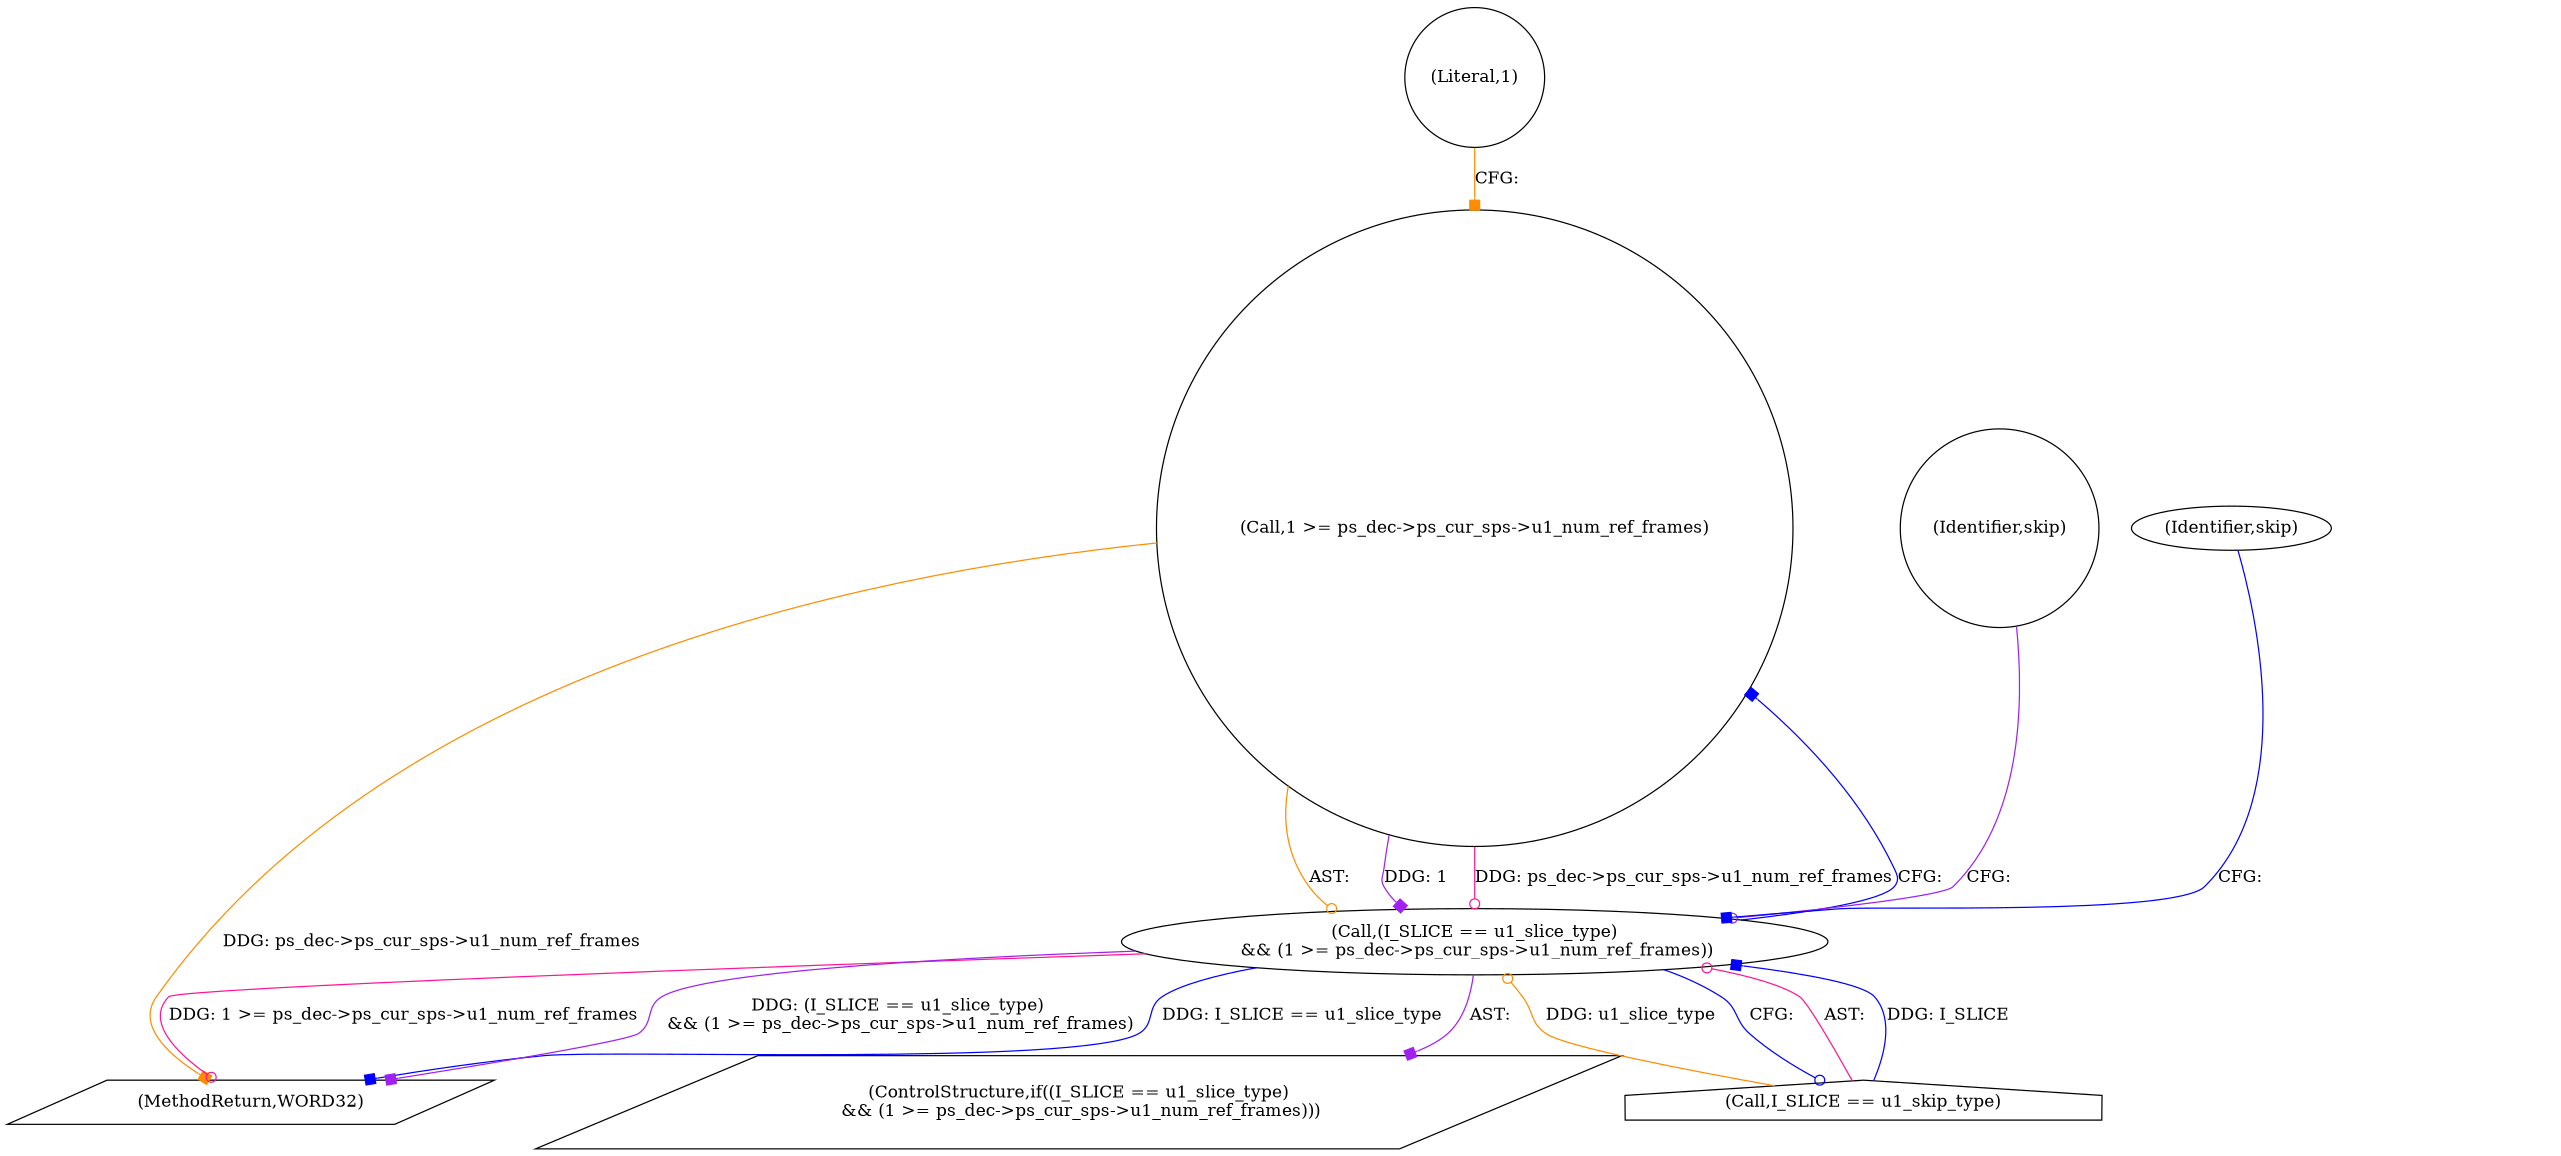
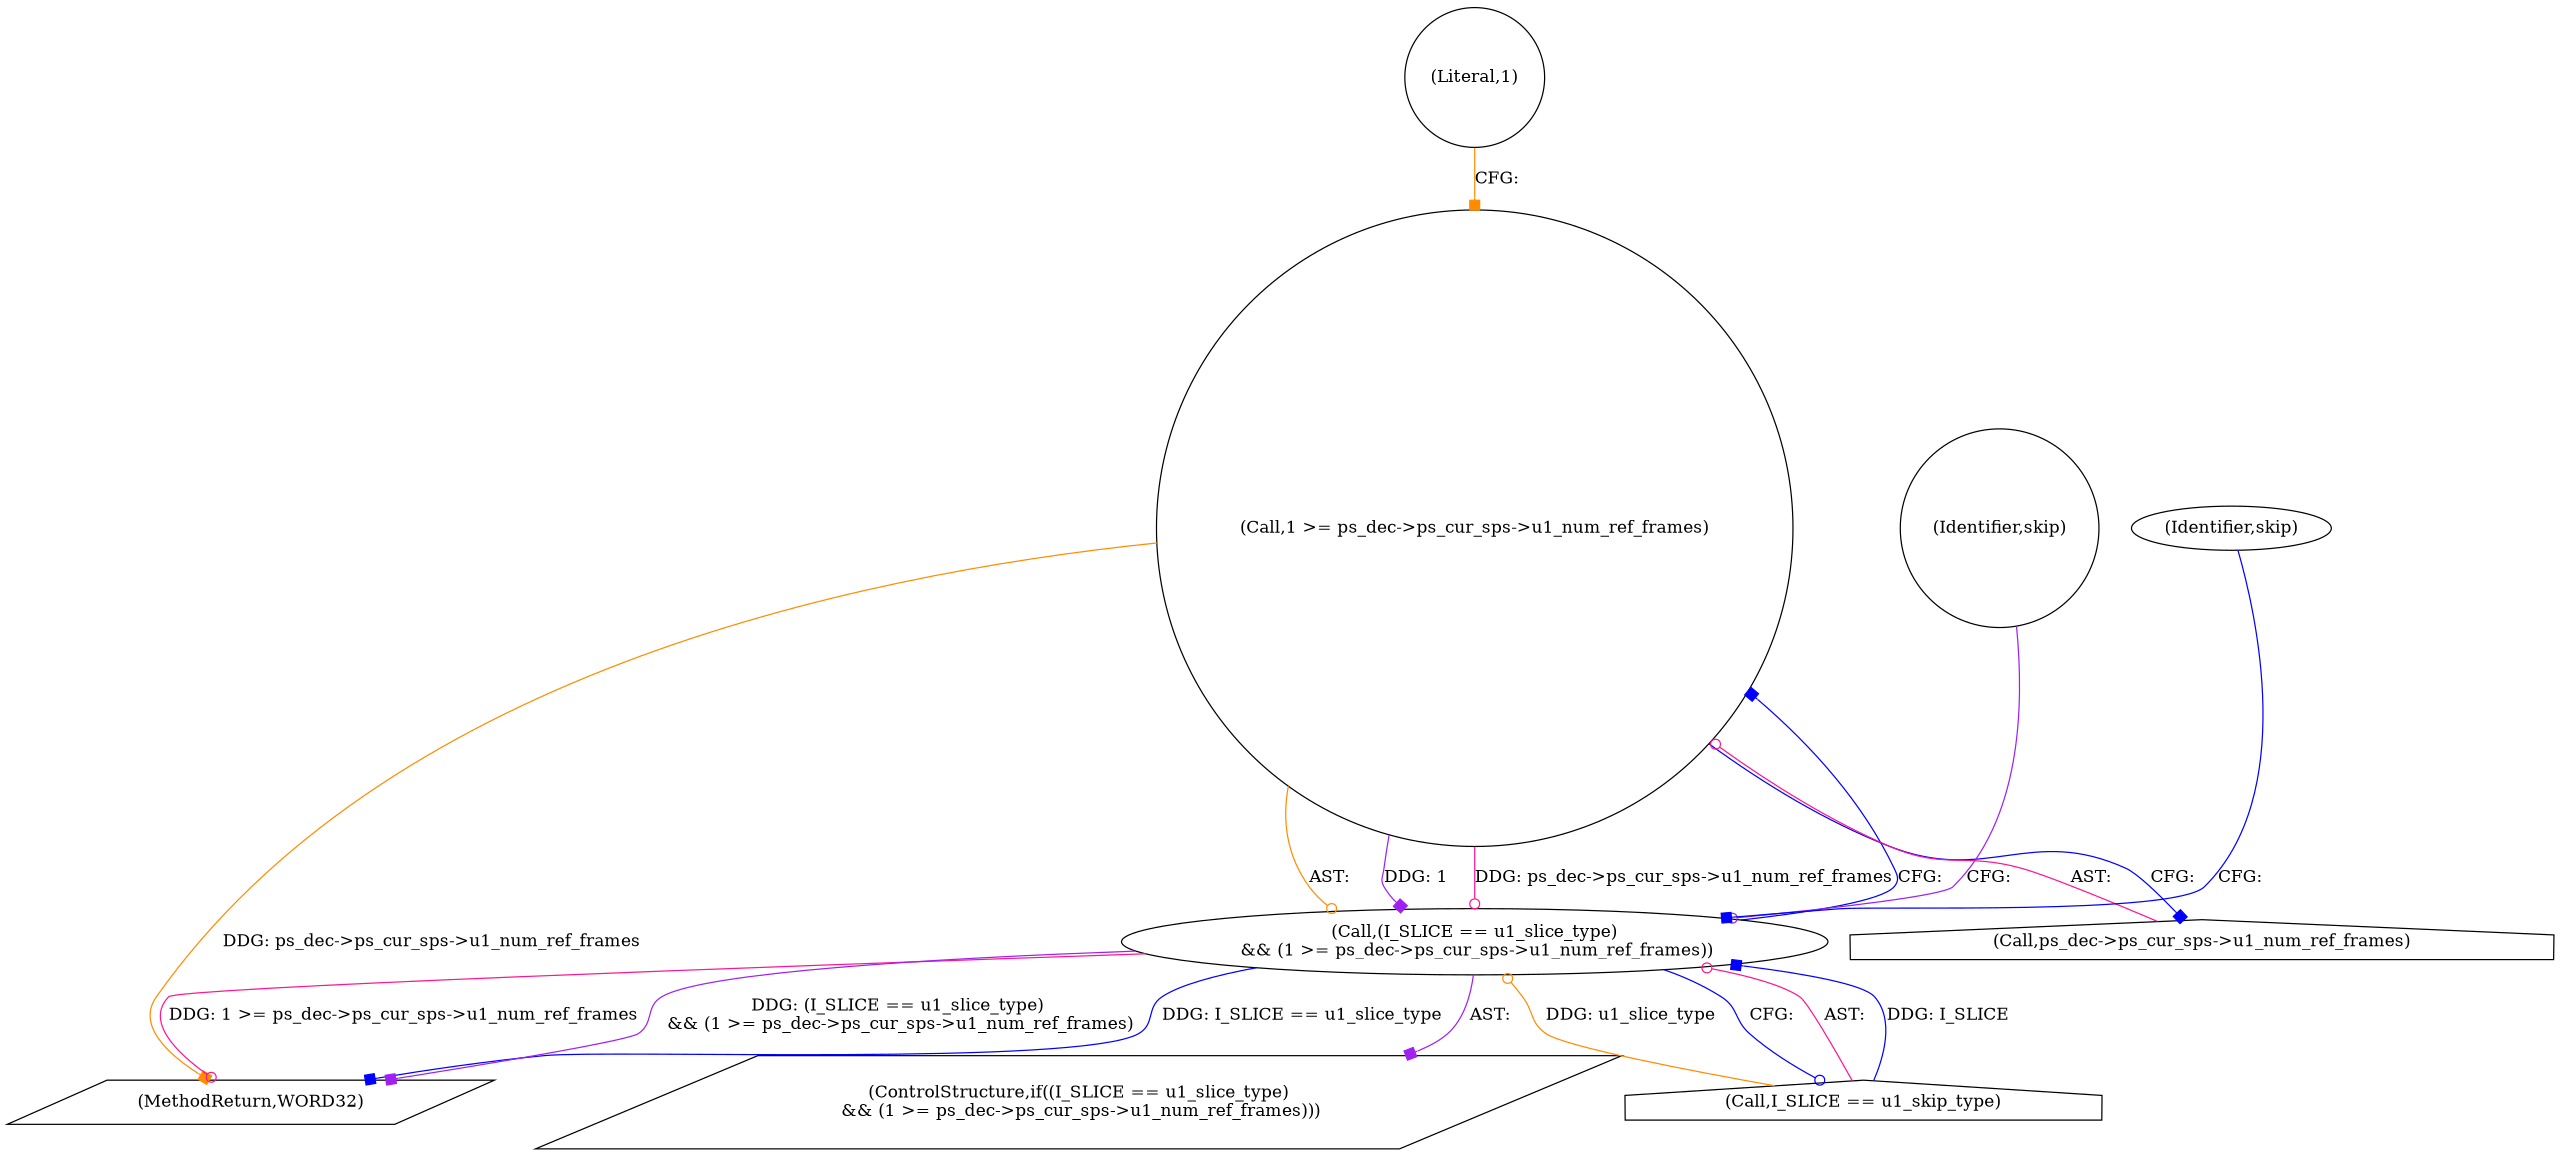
none -> (2202, 942)
